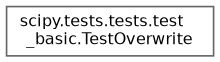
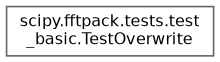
(110, 31) -> (110, 31)
